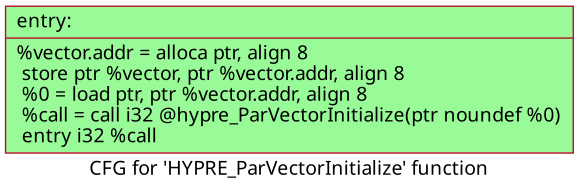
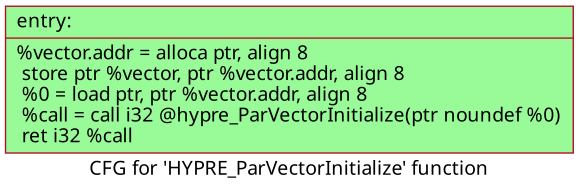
(87, 136) -> (75, 136)
